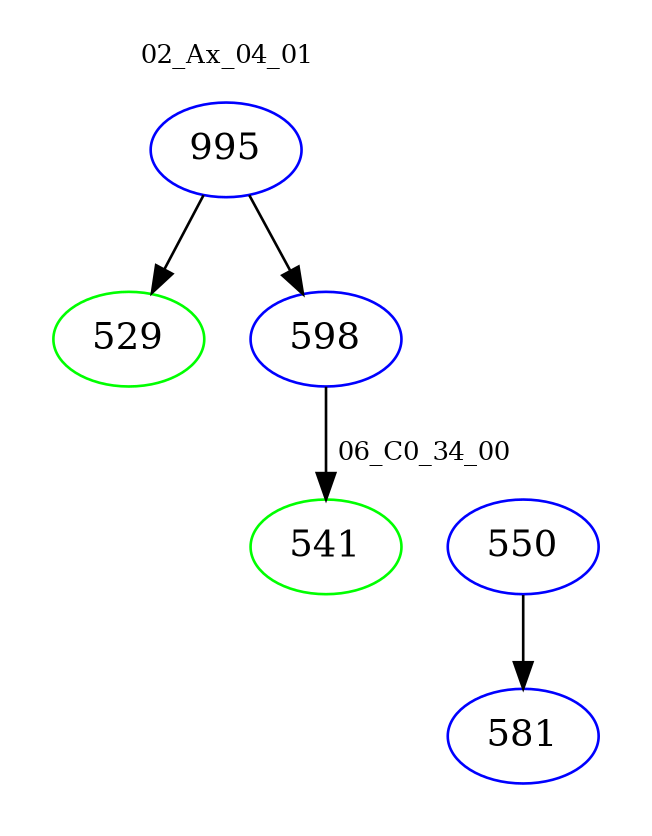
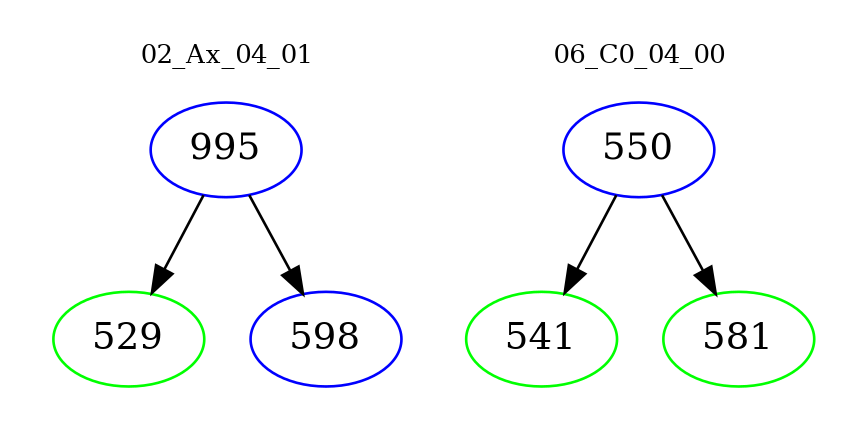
(326, 445) -> (597, 232)
(425, 454) -> (640, 57)
(523, 736) -> (739, 339)
